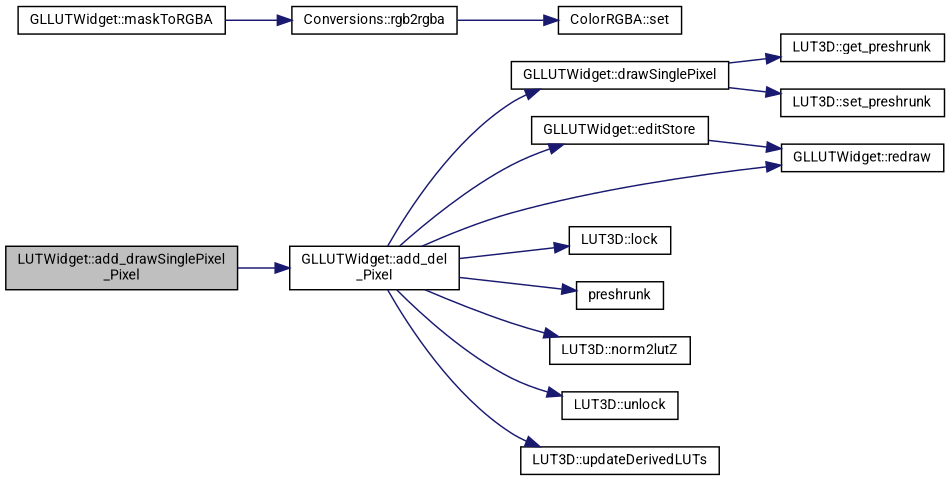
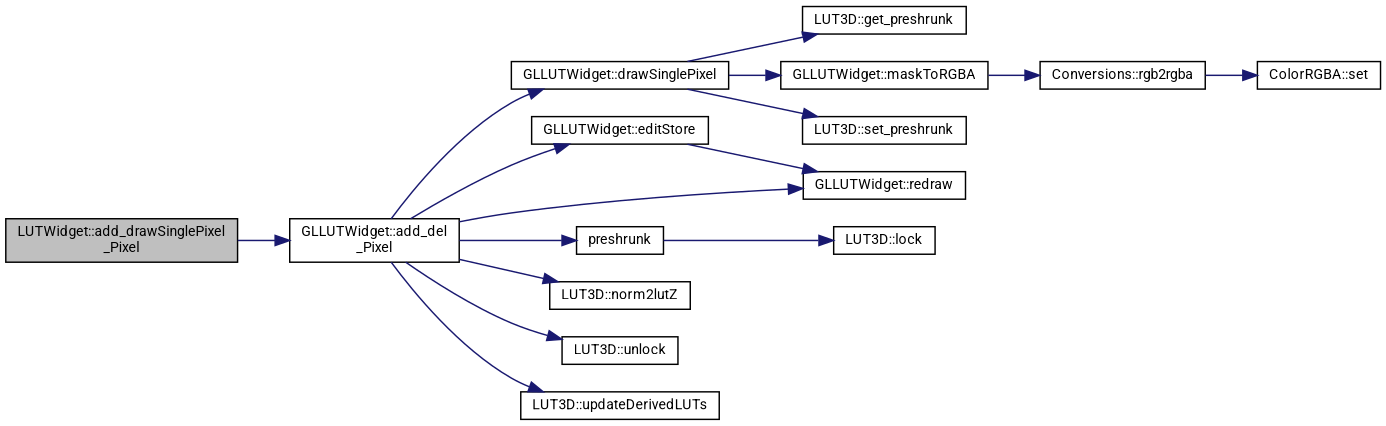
none -> (747, 75)
(507, 253) -> (741, 240)
